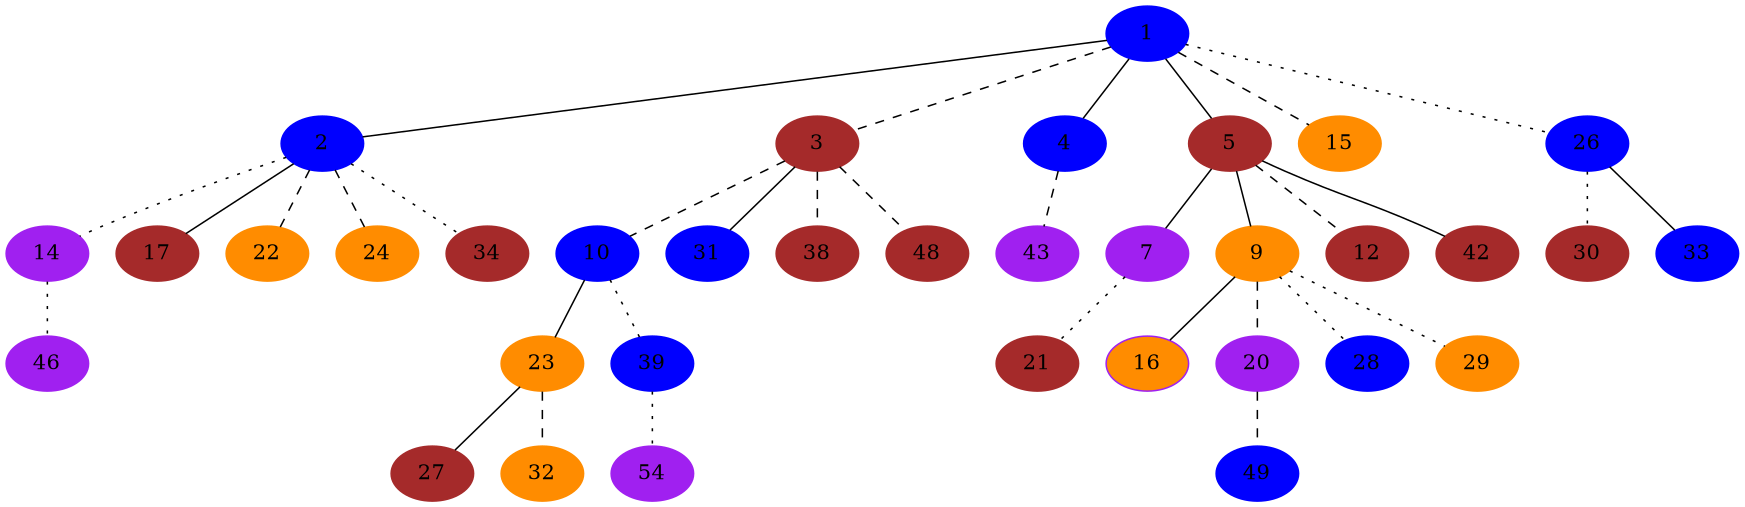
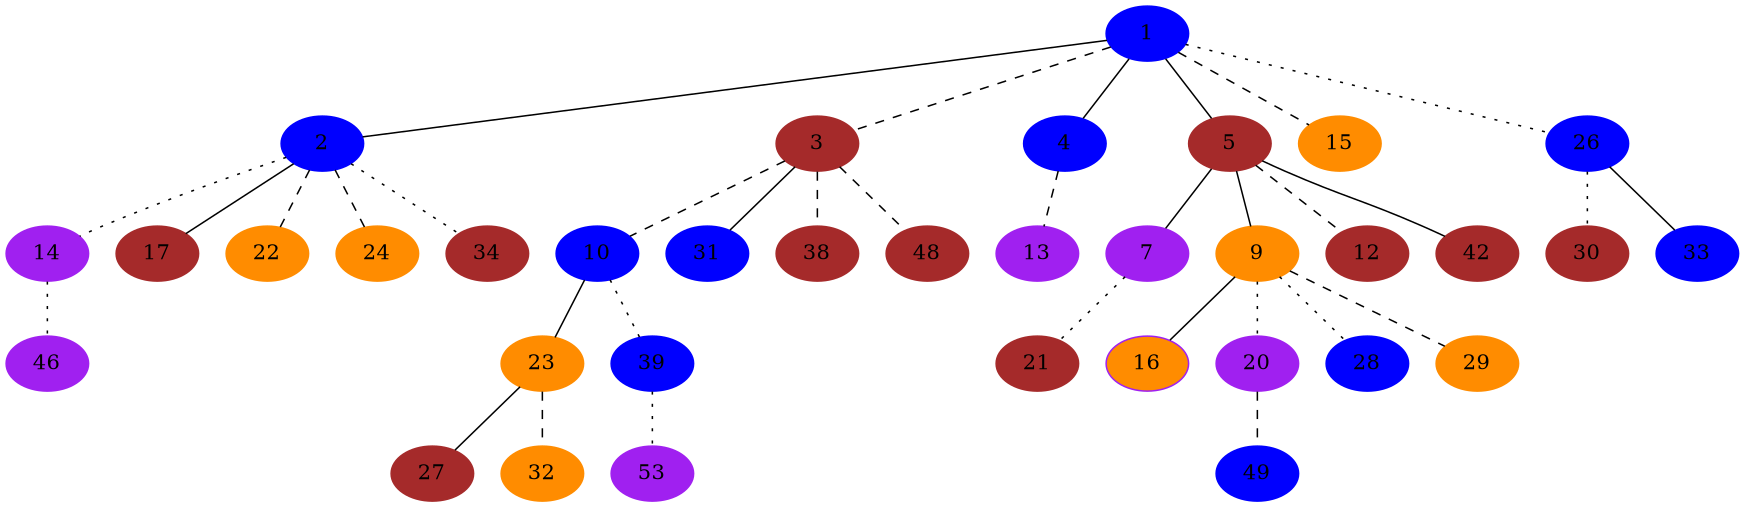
(1037, 254) -> (1037, 254)
(1257, 309) -> (1257, 309)
(1367, 309) -> (1367, 309)
(652, 474) -> (652, 474)
